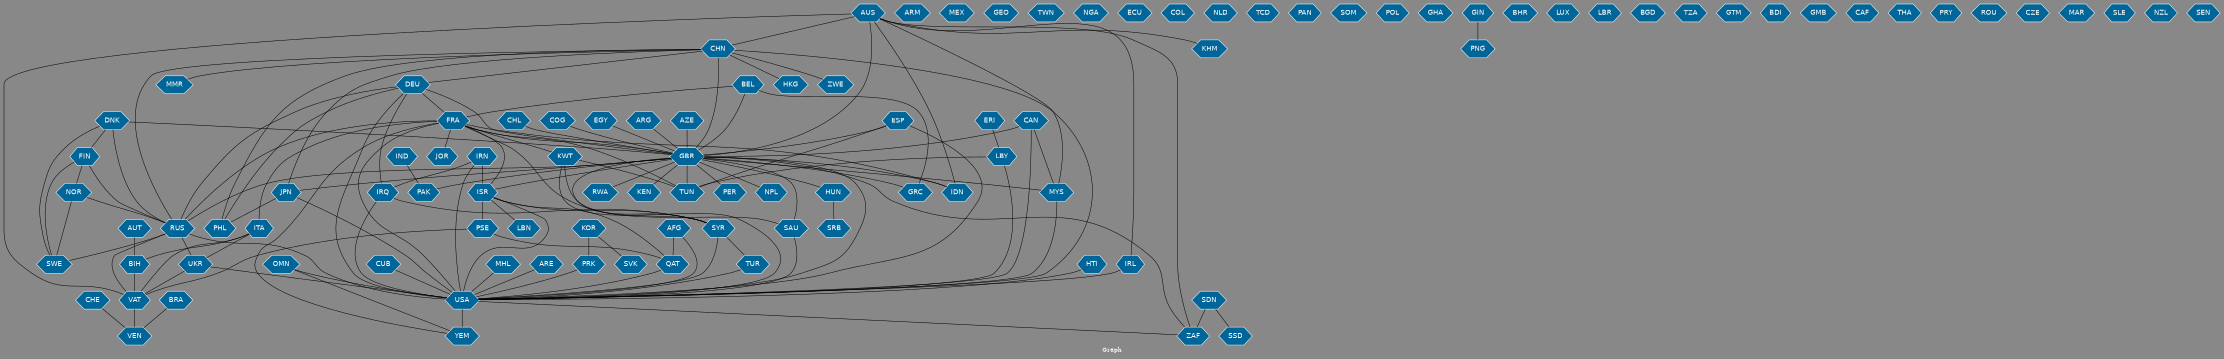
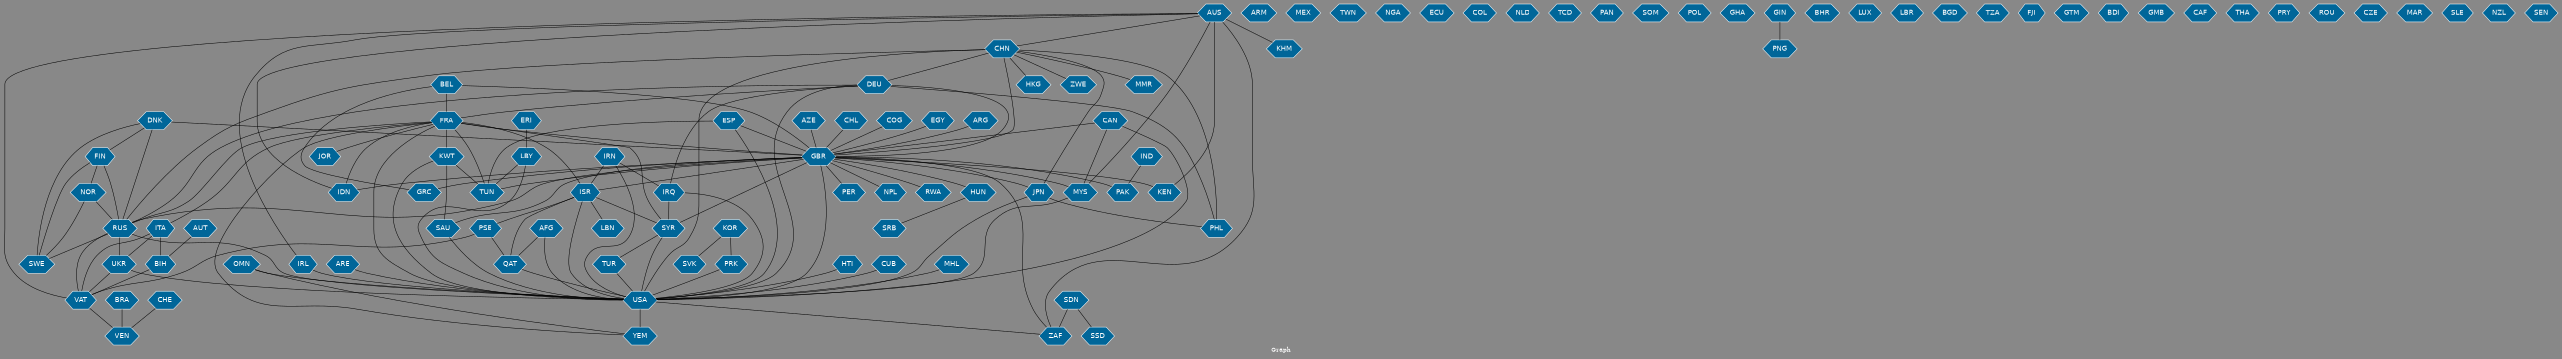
(1001, 13) -> none
none -> (2032, 13)
(822, 124) -> (1215, 110)
